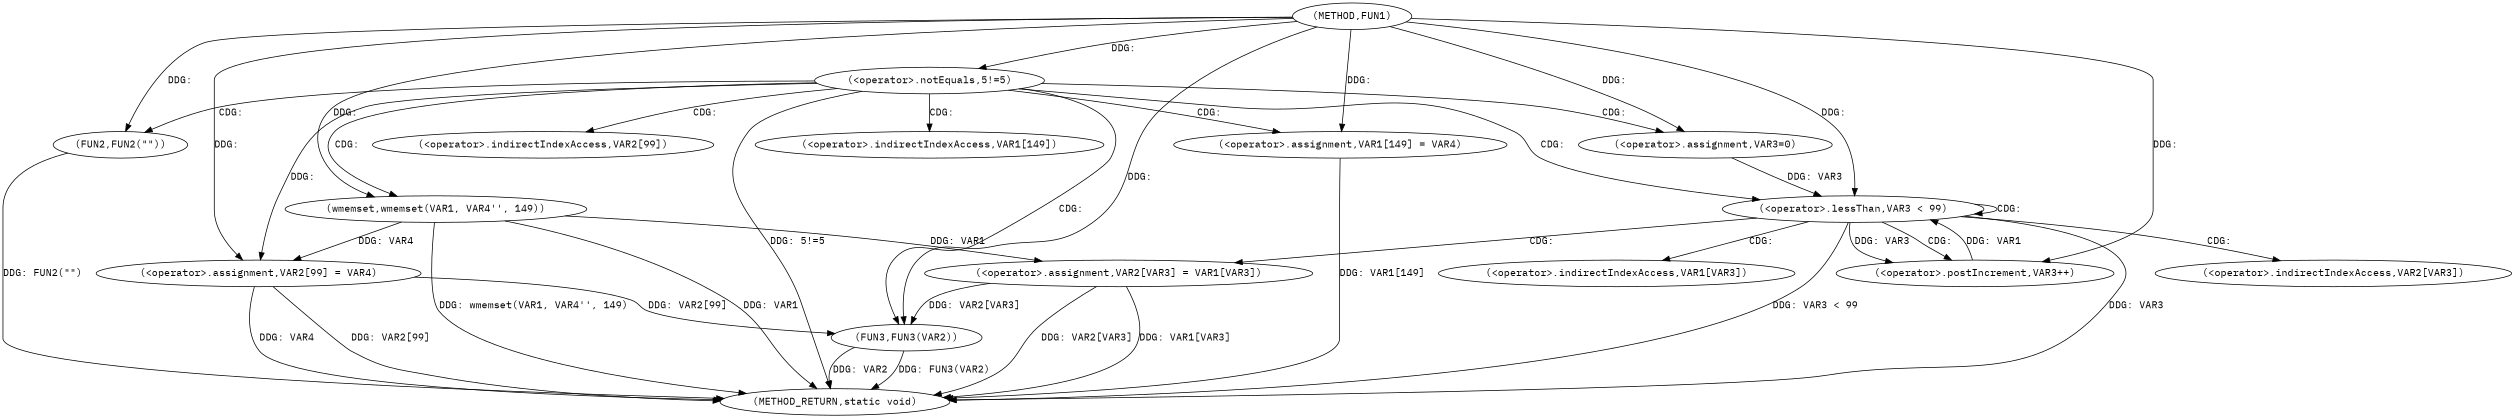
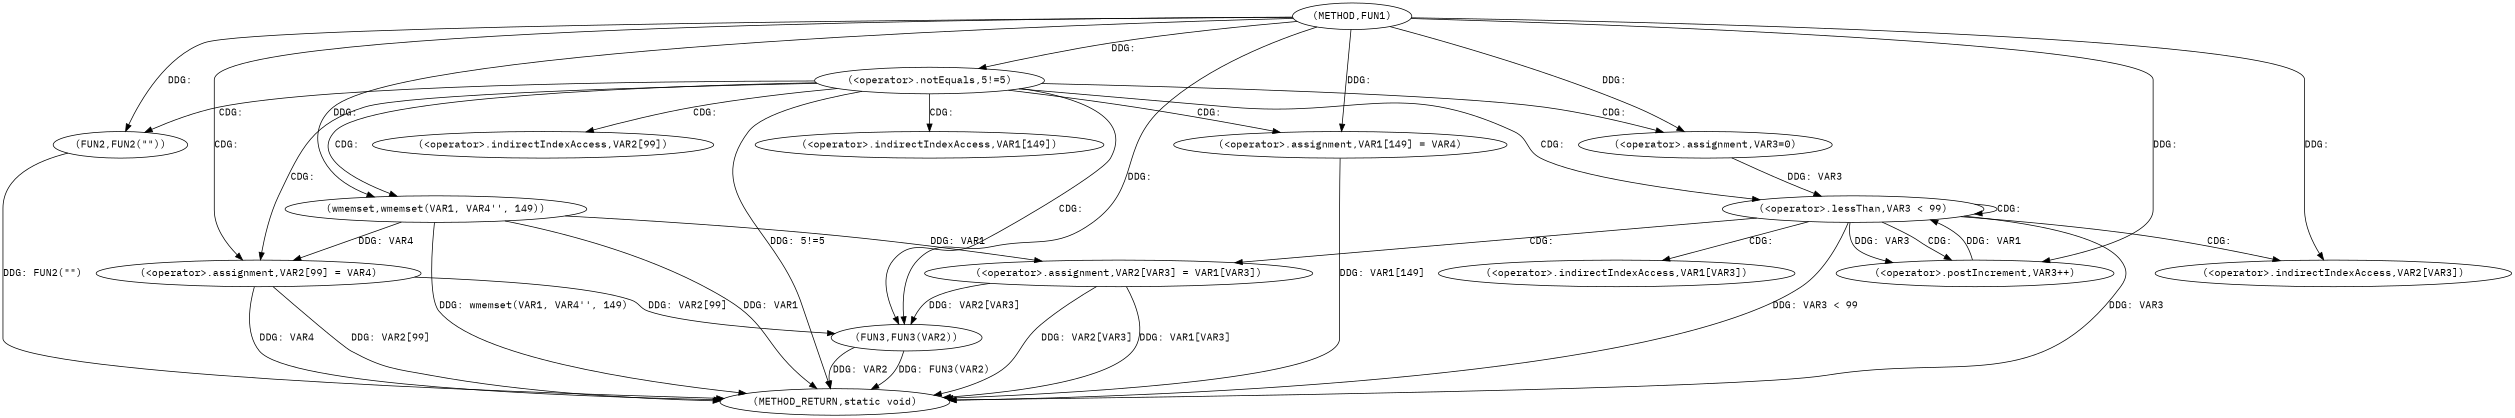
(1659, 60) -> (1949, 34)
(230, 145) -> (230, 145)
(306, 177) -> (306, 177)
